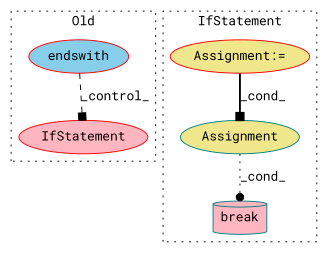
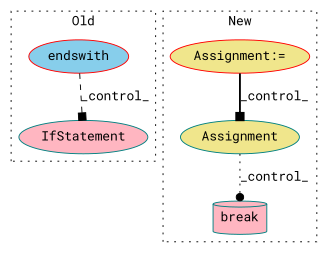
(240, 22) -> (240, 22)
(263, 97) -> (275, 97)
(83, 137) -> (83, 137)
(263, 177) -> (275, 177)
